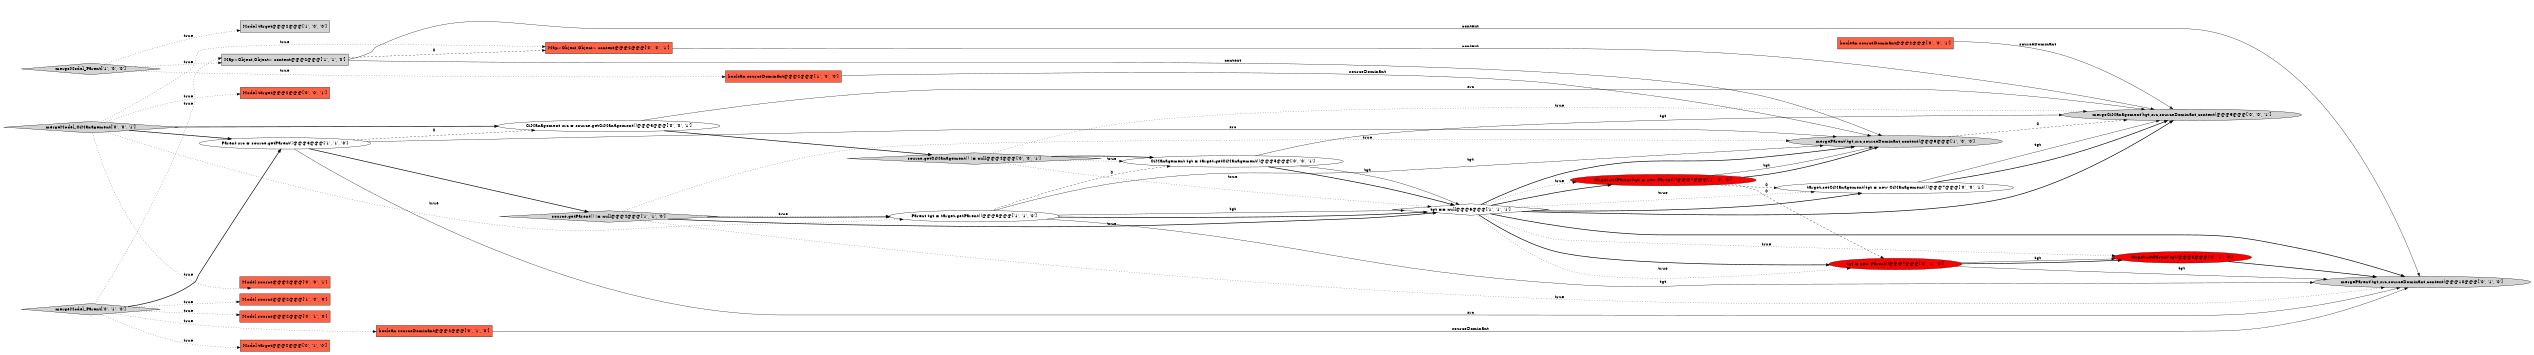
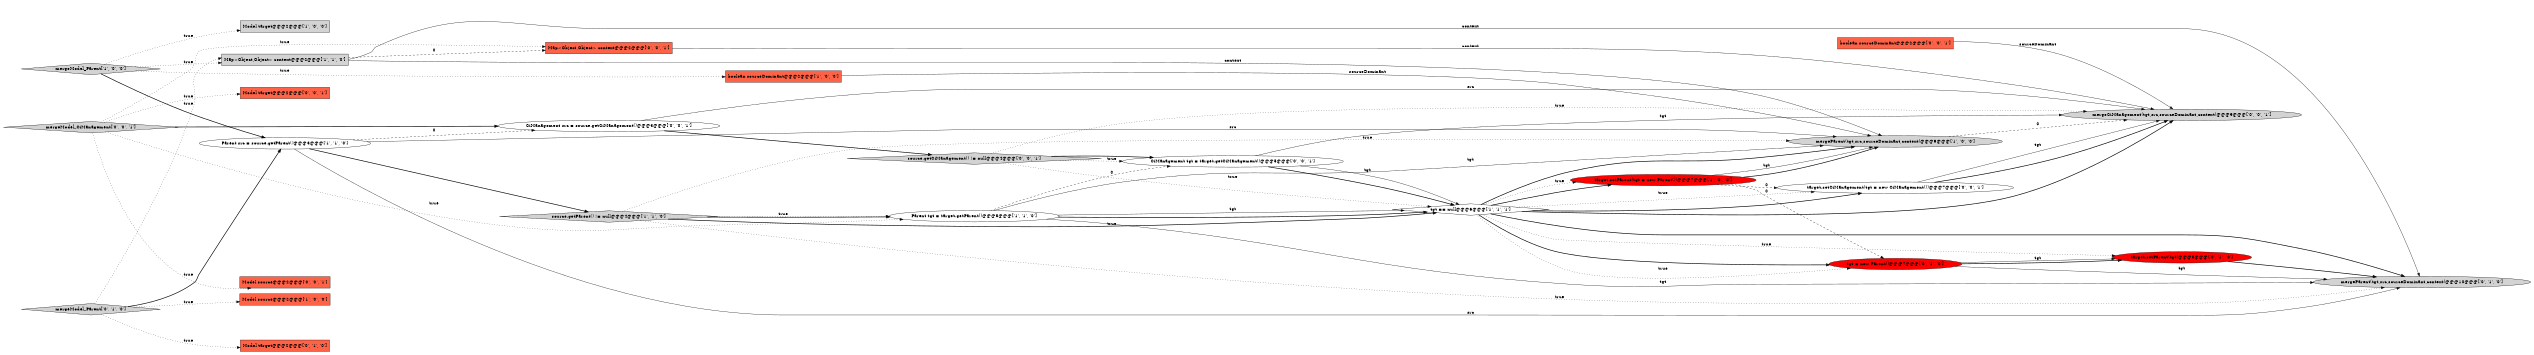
(179, 135) -> (180, 109)
(285, 317) -> none
(434, 331) -> none
